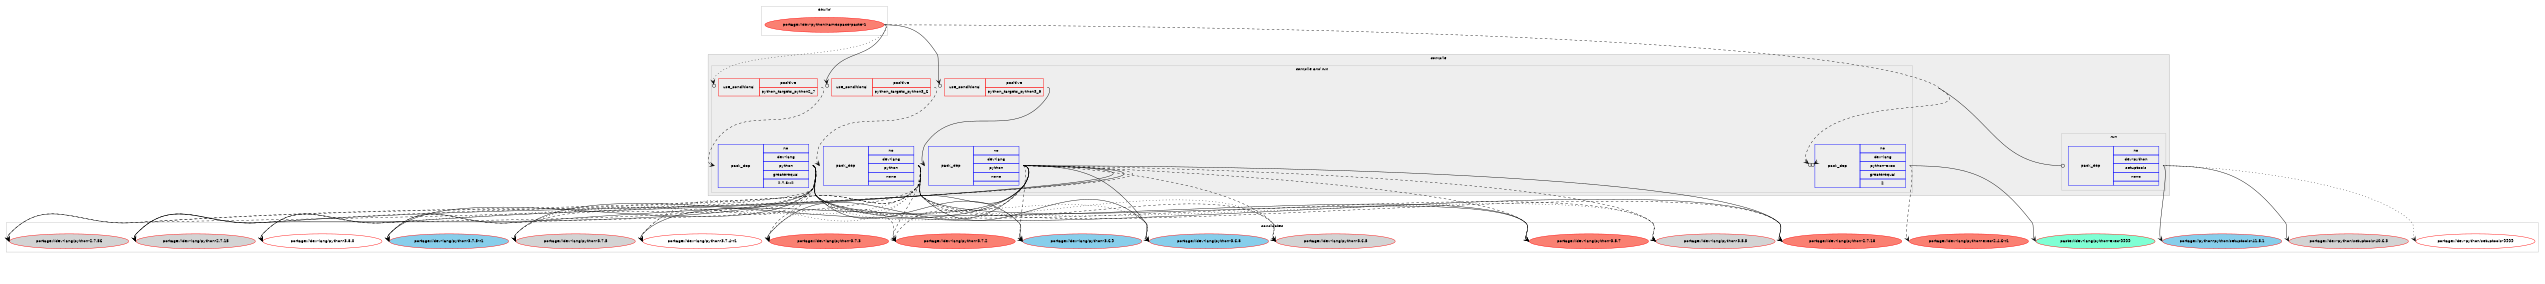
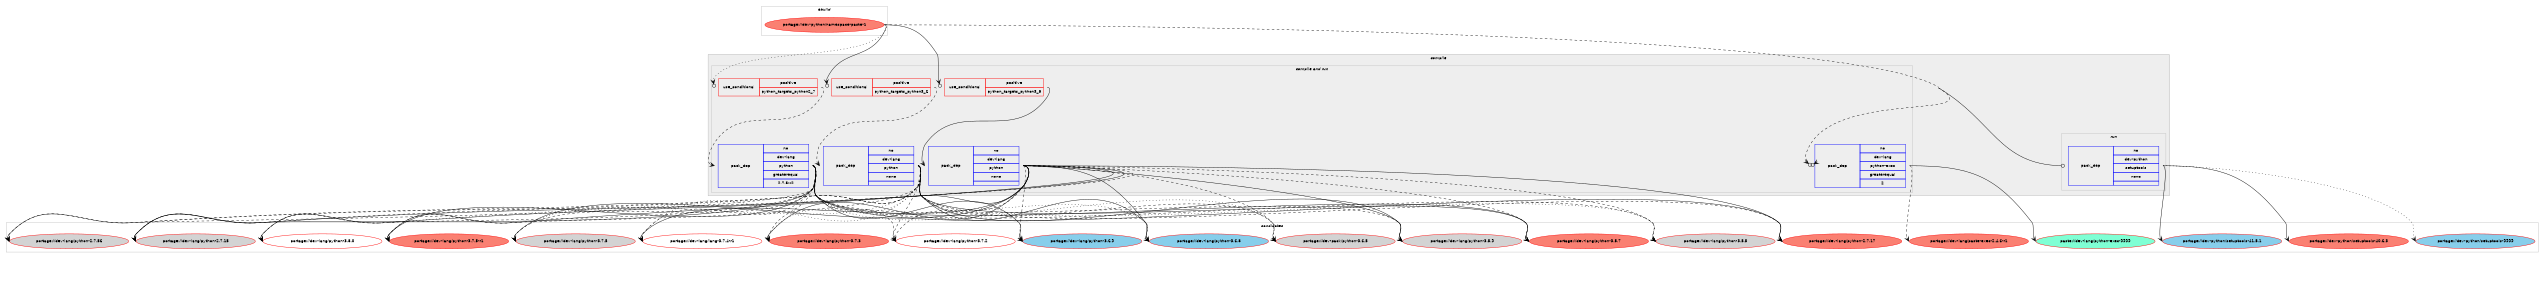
(449, 241) -> (449, 241)
(702, 241) -> (702, 241)
(956, 241) -> (956, 241)
(1336, 241) -> (1336, 241)
none -> (1462, 241)
(1842, 241) -> (1842, 241)
(1969, 241) -> (1969, 241)
(2222, 241) -> (2222, 241)
(2349, 241) -> (2349, 241)
(2475, 241) -> (2475, 241)
